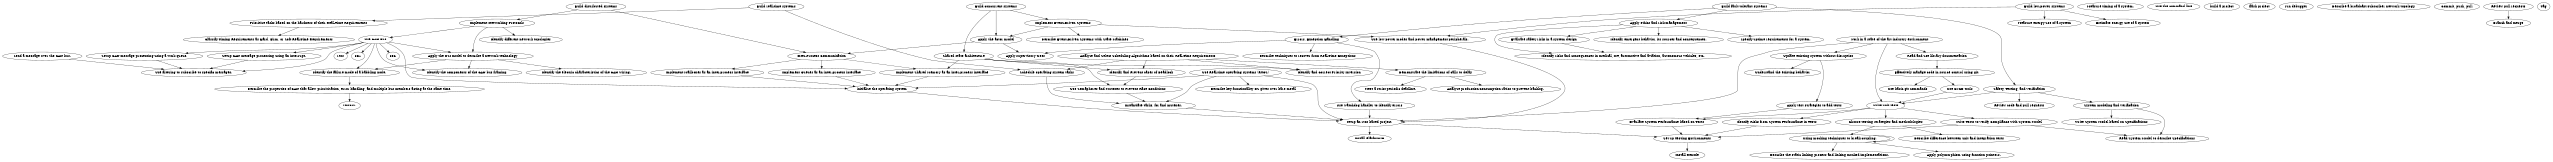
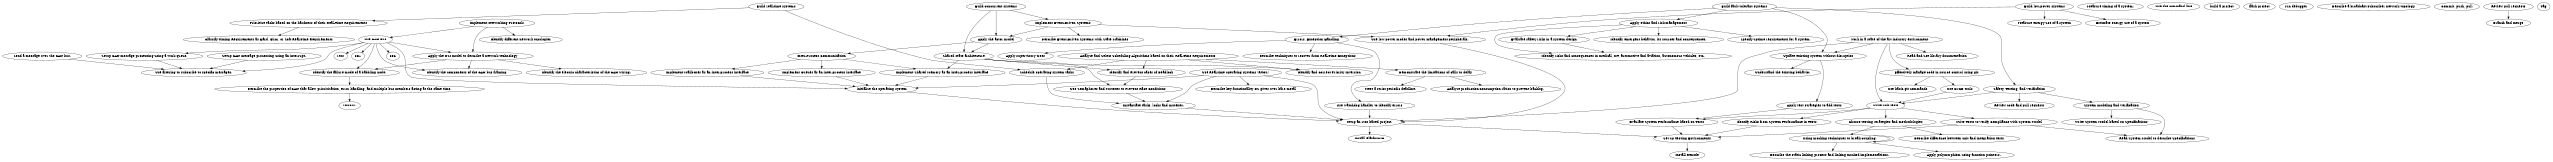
(596, 7) -> none
none -> (1809, 21)
(1010, 47) -> (981, 47)
(323, 49) -> none
(1937, 63) -> (1893, 59)
(1154, 106) -> (1154, 106)
